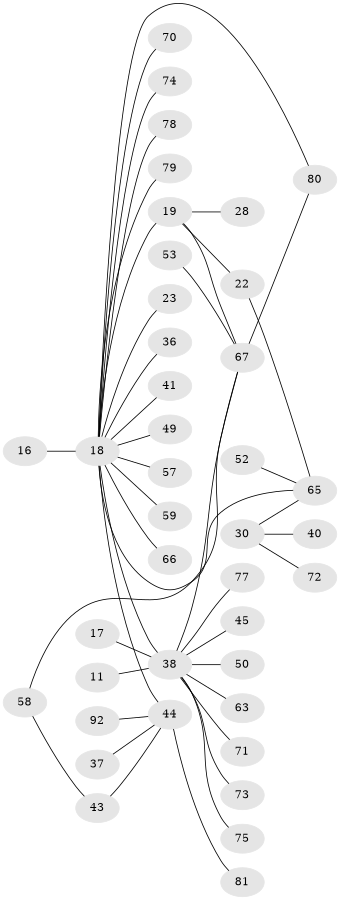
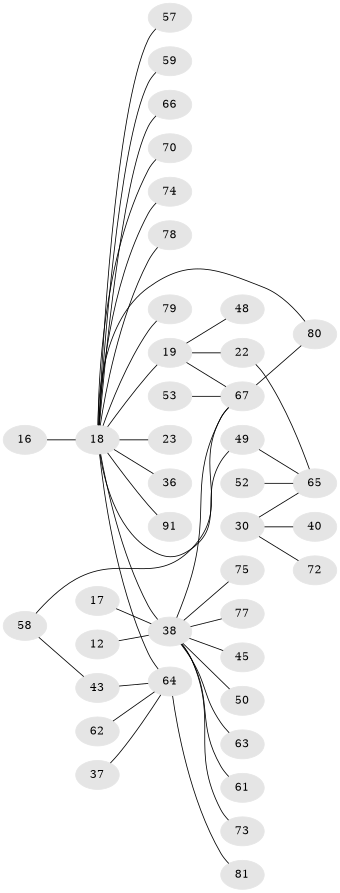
(242, 212) -> (242, 309)
(170, 386) -> (170, 527)
(166, 589) -> (279, 462)
(97, 678) -> (97, 644)
(170, 715) -> (170, 682)
(97, 721) -> (97, 731)
(242, 752) -> (242, 788)
